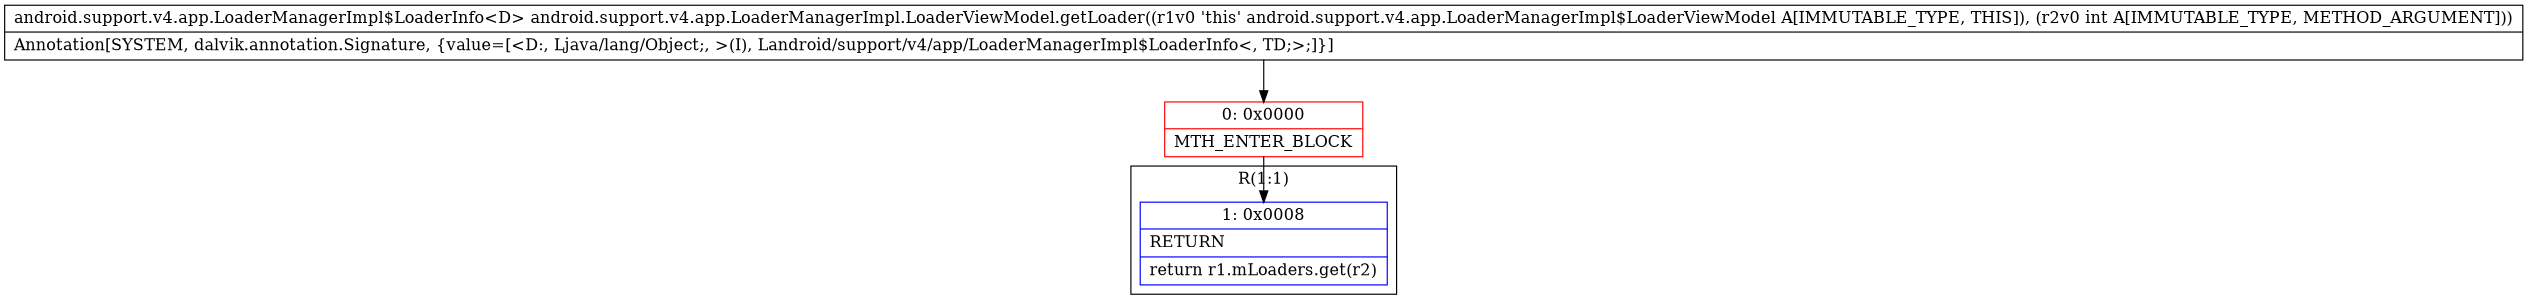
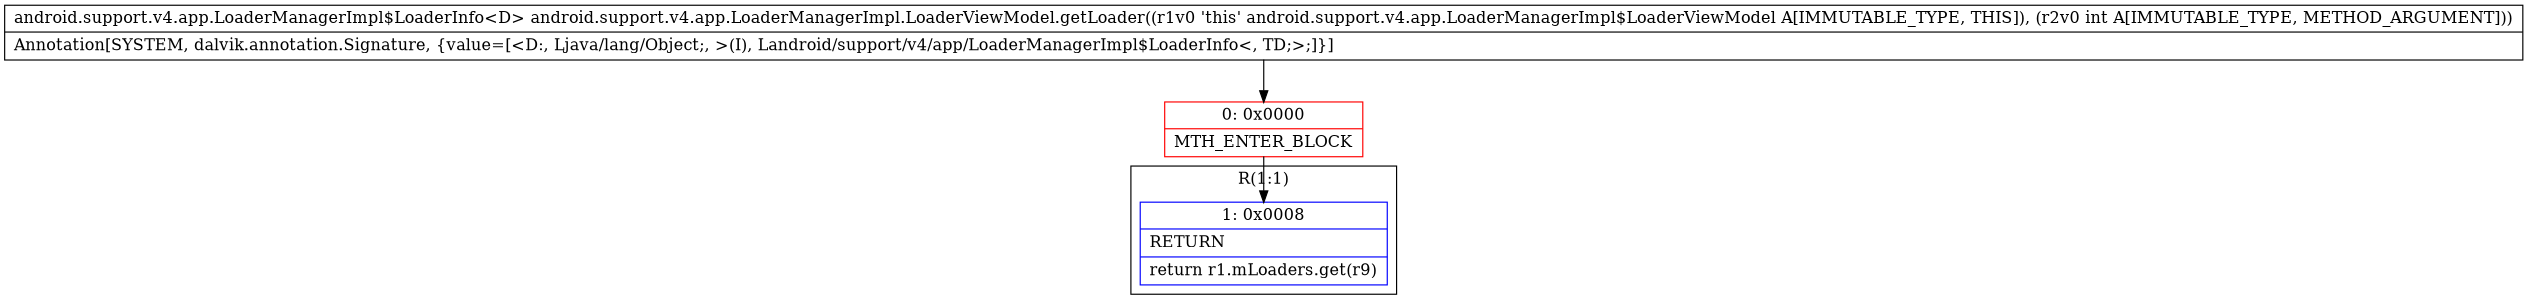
(1264, 270) -> (1264, 270)
